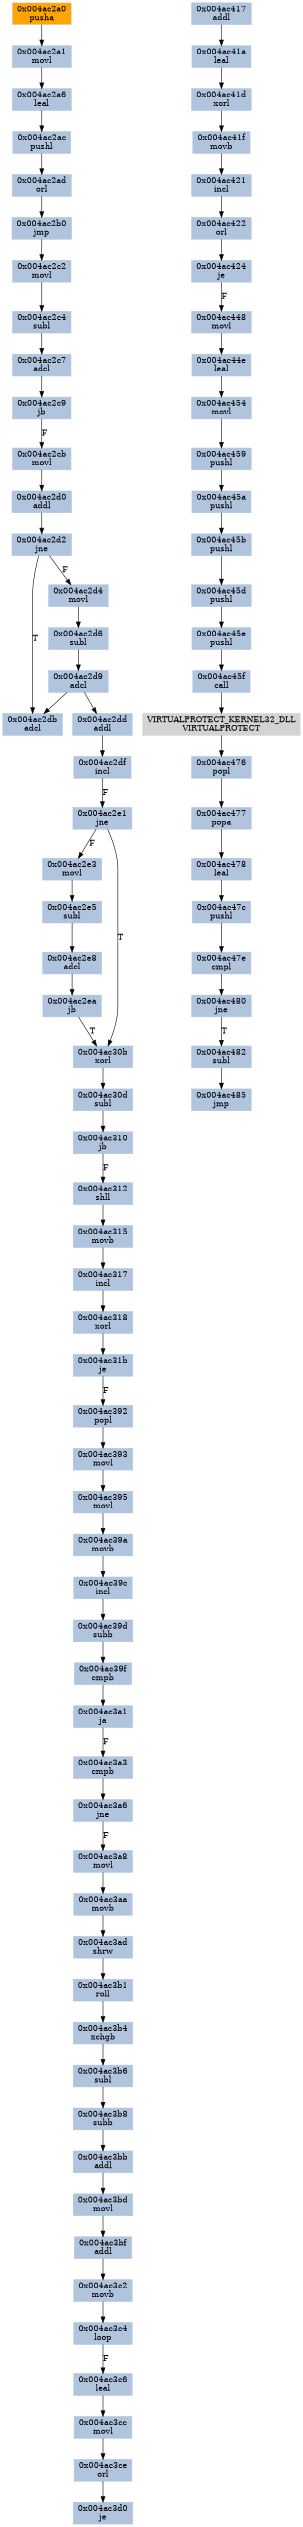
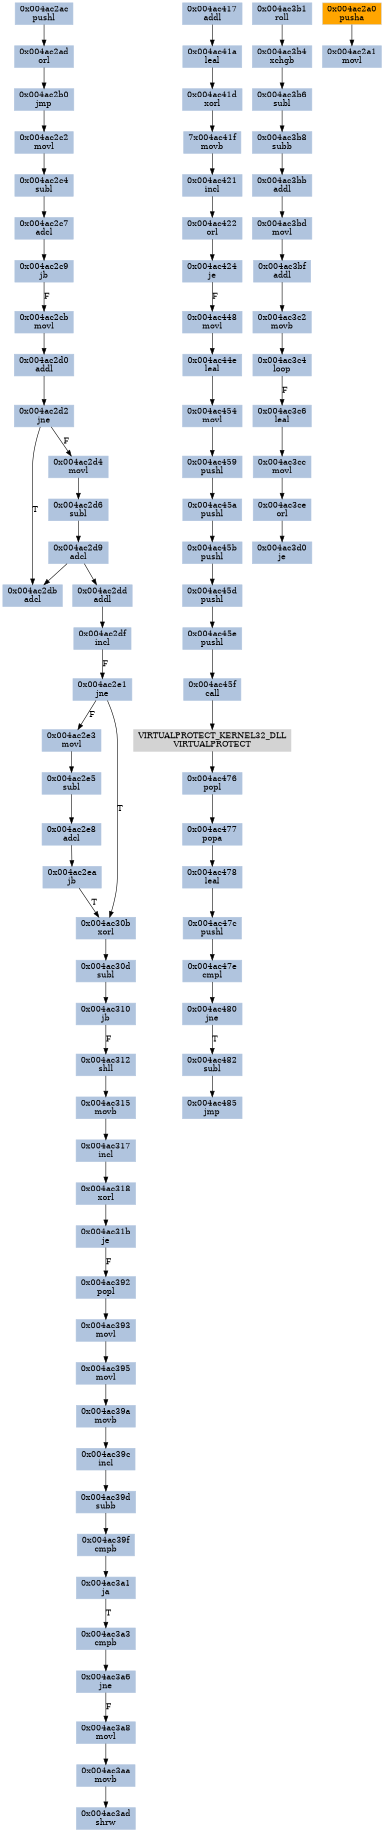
(42, 100) -> none
(221, 142) -> (212, 142)
(106, 1742) -> (109, 1613)
(103, 1966) -> none
